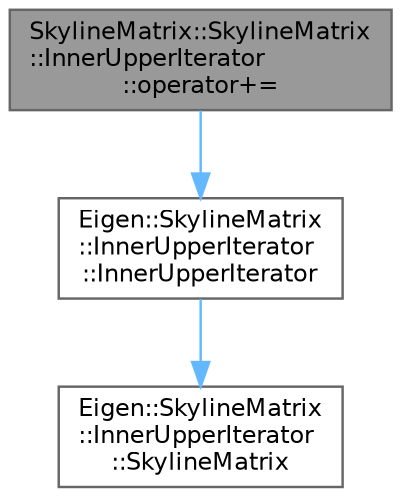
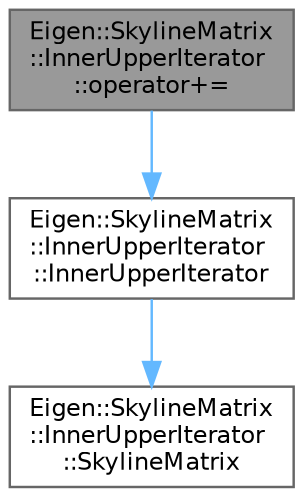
(201, 60) -> (152, 60)
